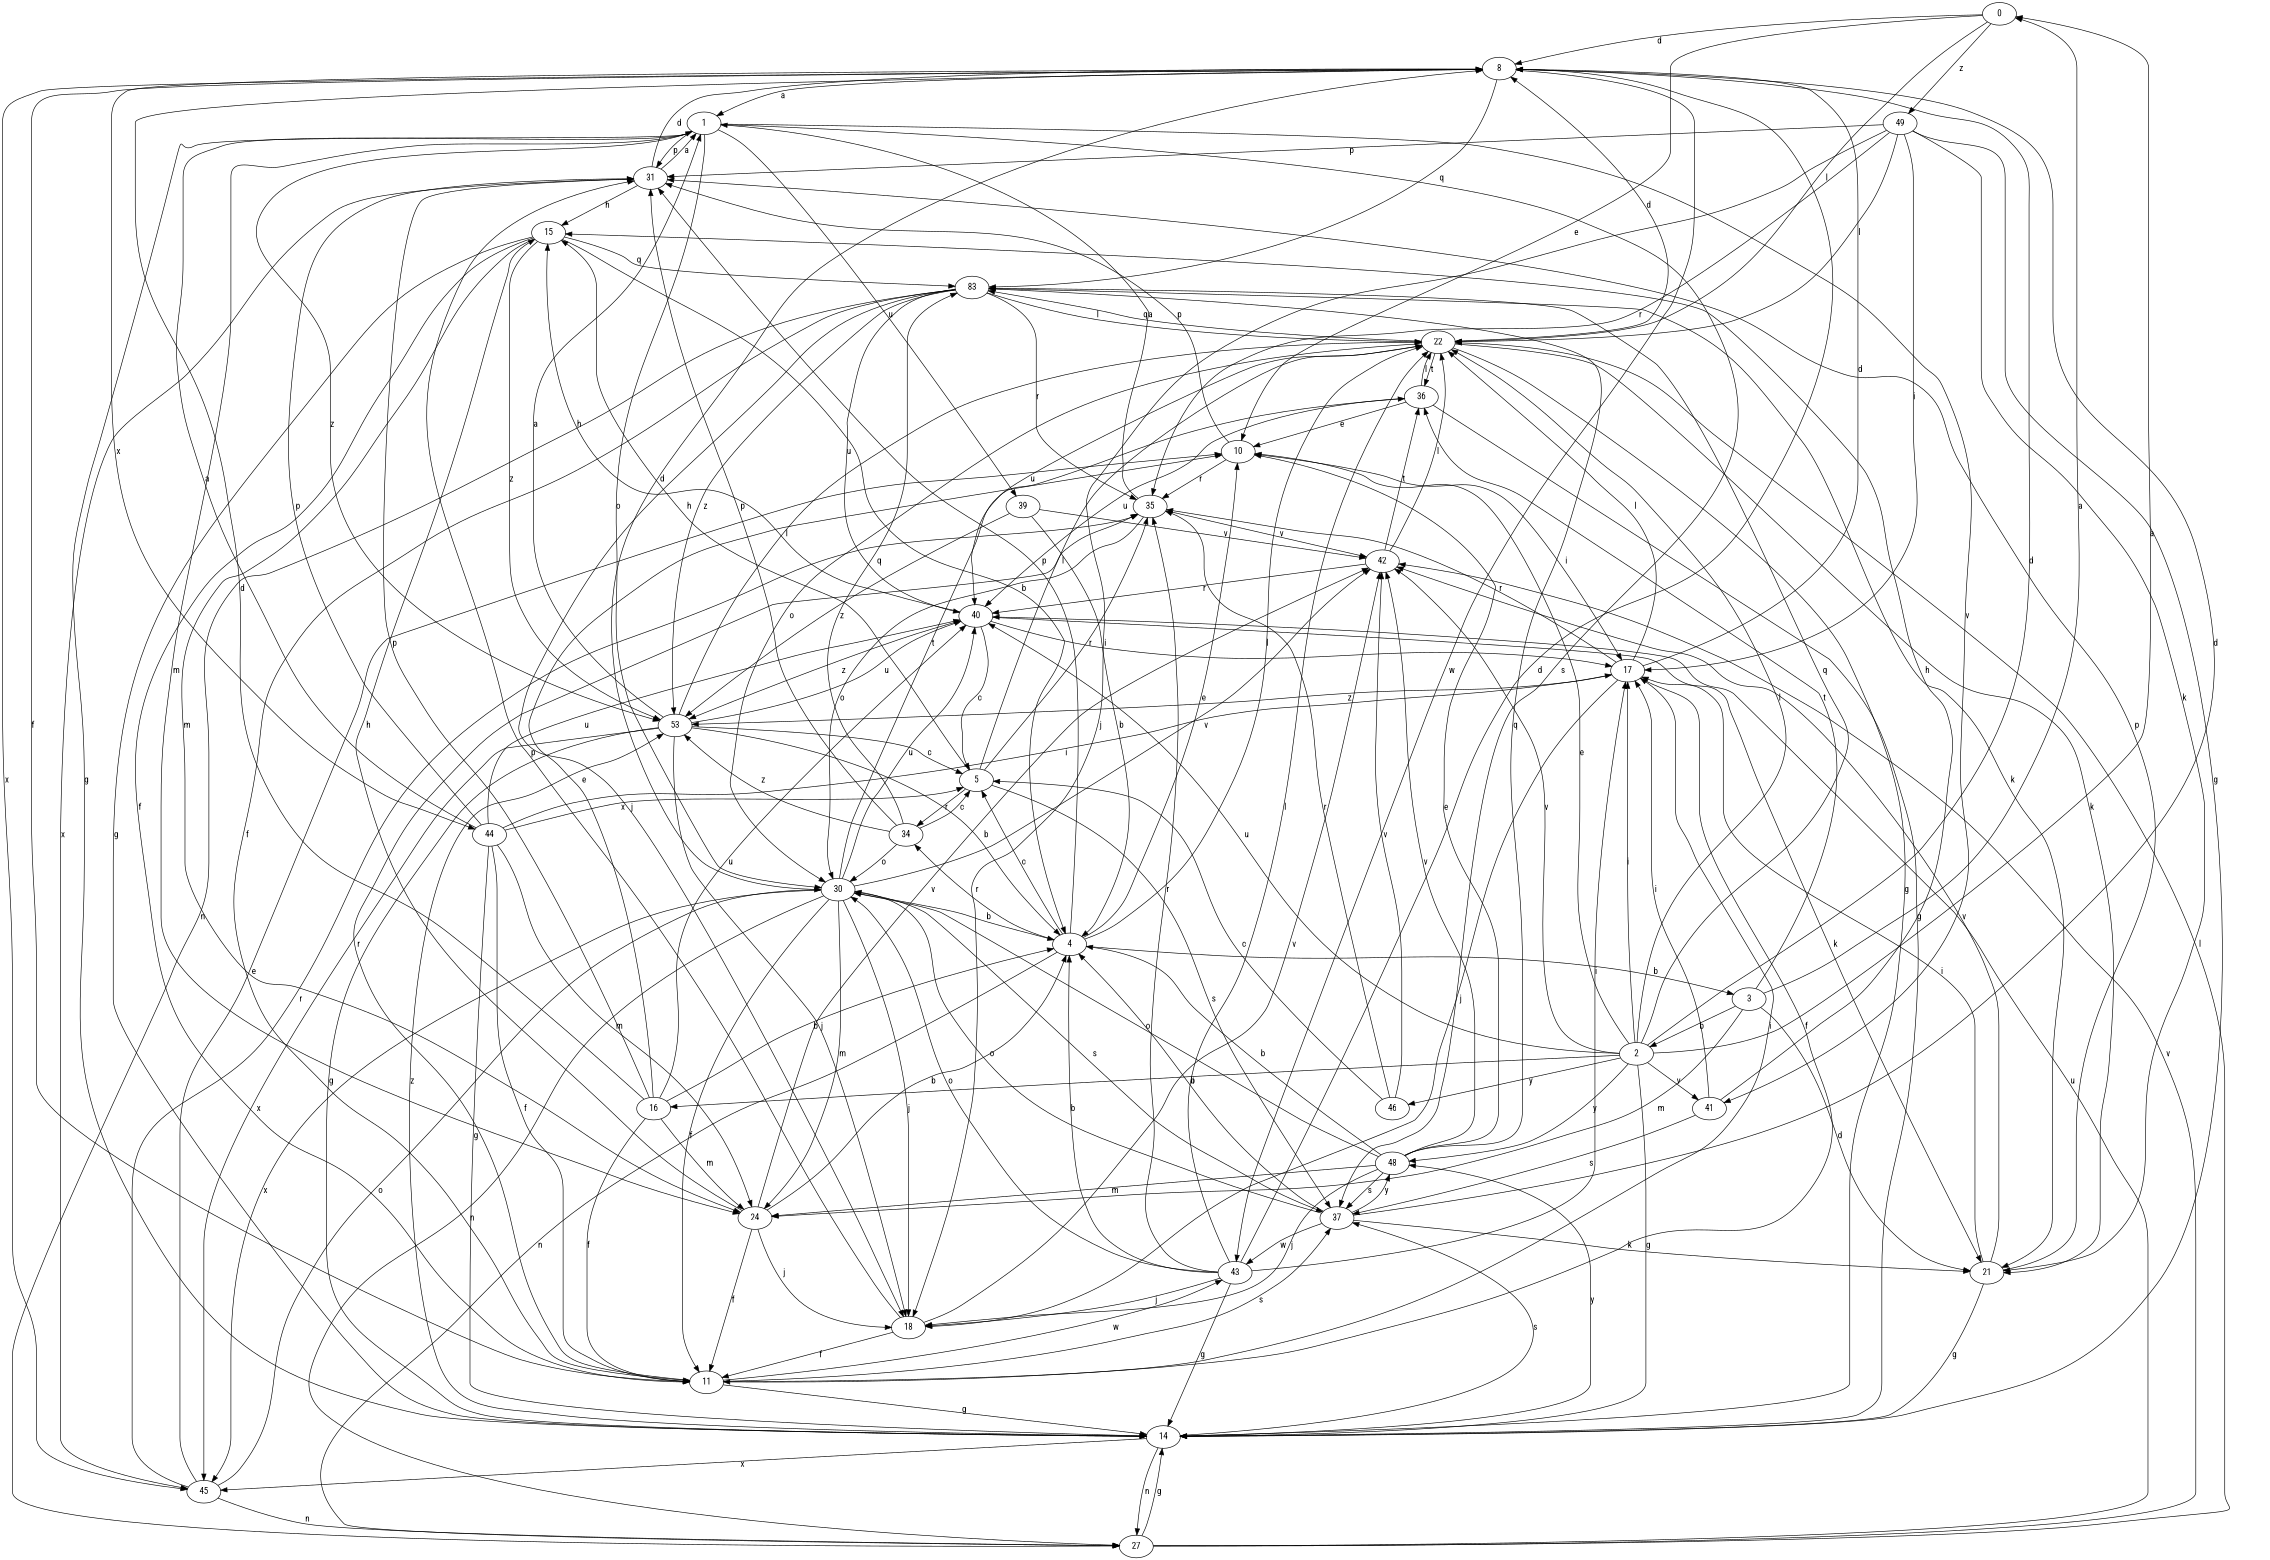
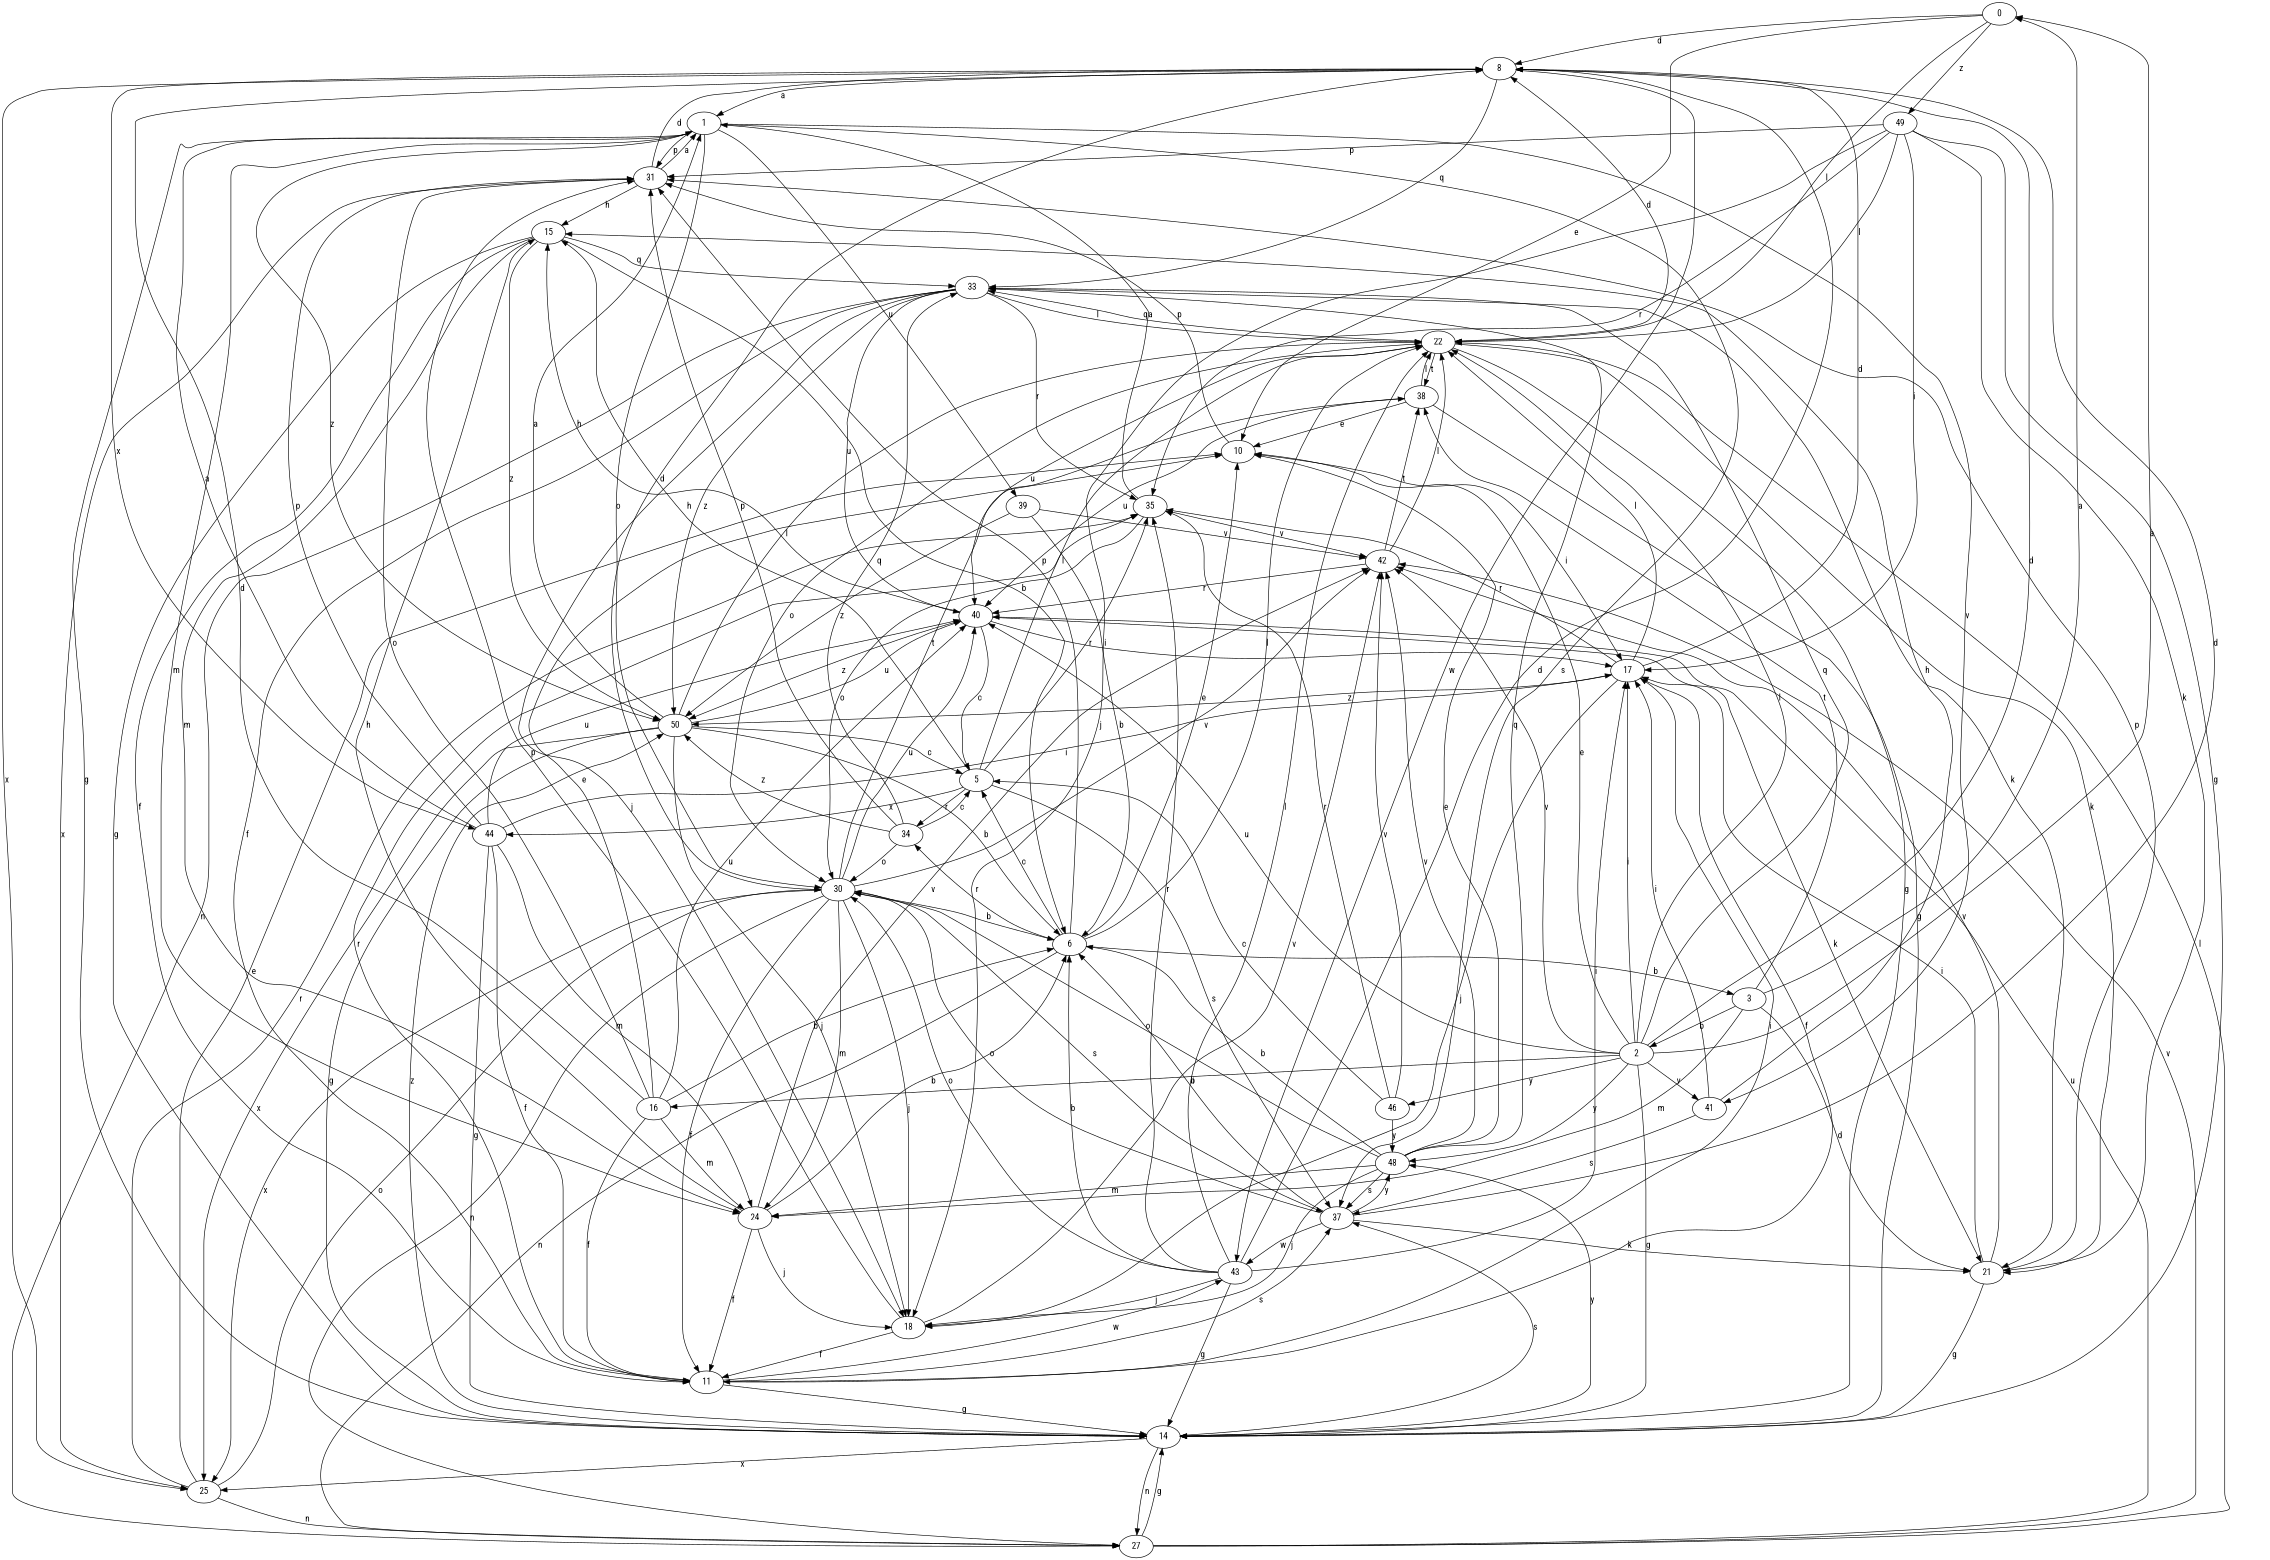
(31, 233) -> none
(972, 288) -> (972, 288)
(1421, 397) -> (1421, 397)
(1197, 477) -> none
(395, 643) -> (395, 643)
(675, 725) -> (675, 725)
(730, 799) -> (740, 825)
(1070, 944) -> (1070, 944)
none -> (1392, 1134)
(204, 1492) -> (204, 1492)
